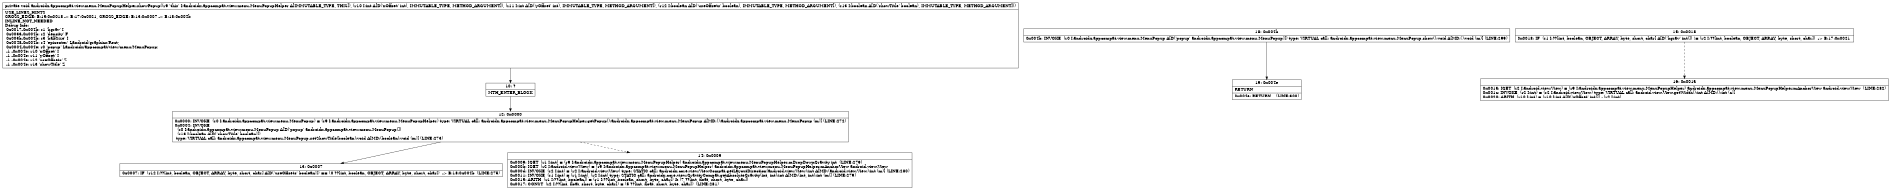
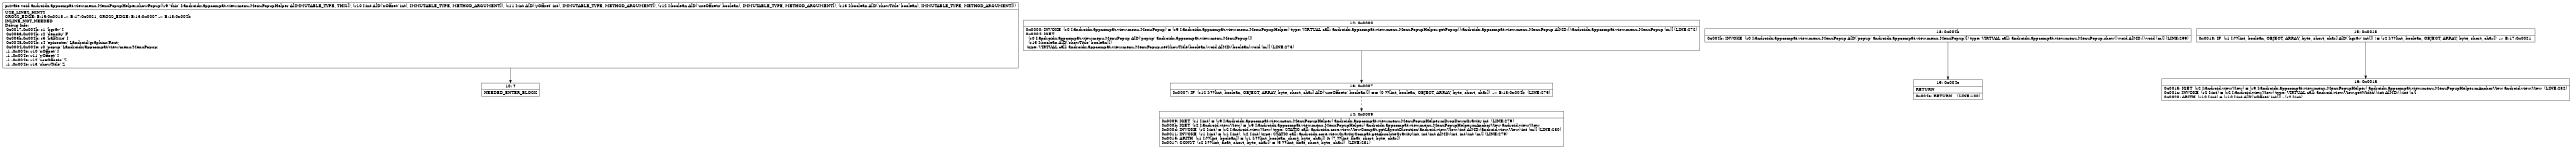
(1685, 59) -> (2366, 59)
(510, 93) -> (510, 93)
(1267, 96) -> (1948, 96)
(510, 102) -> none
(194, 126) -> (1041, 34)
(604, 147) -> (1362, 102)
